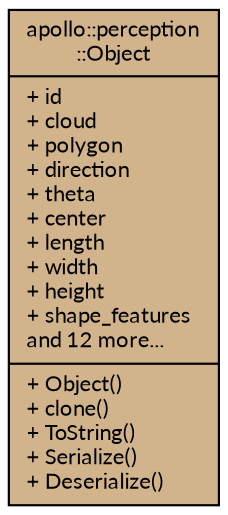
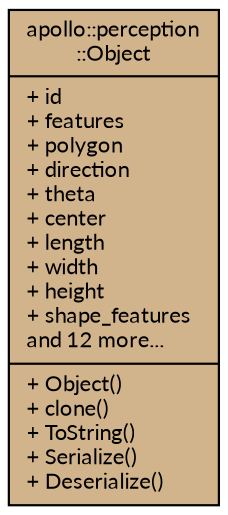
(62, 122) -> (76, 122)
